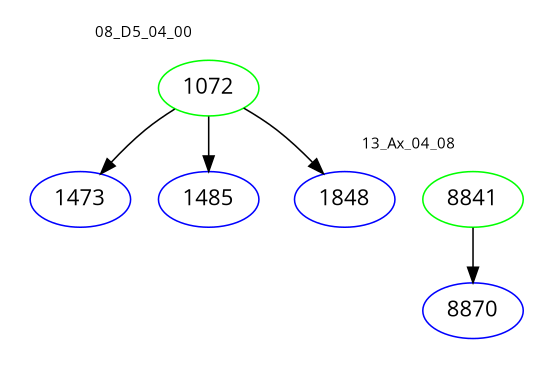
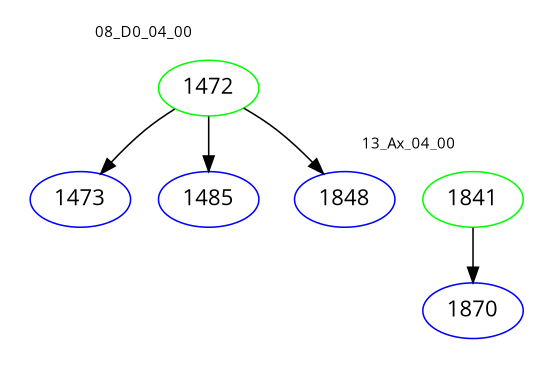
(145, 33) -> (145, 33)
(209, 88) -> (209, 88)
(409, 145) -> (409, 145)
(473, 199) -> (473, 199)
(473, 311) -> (473, 311)
